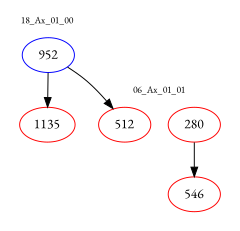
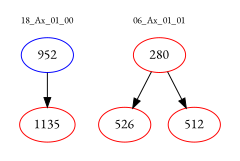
(97, 91) -> (175, 86)
(194, 194) -> (125, 125)
